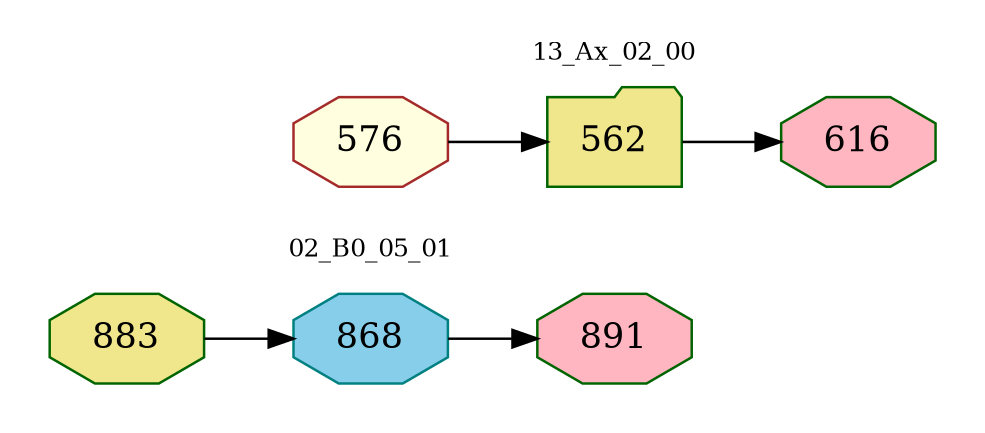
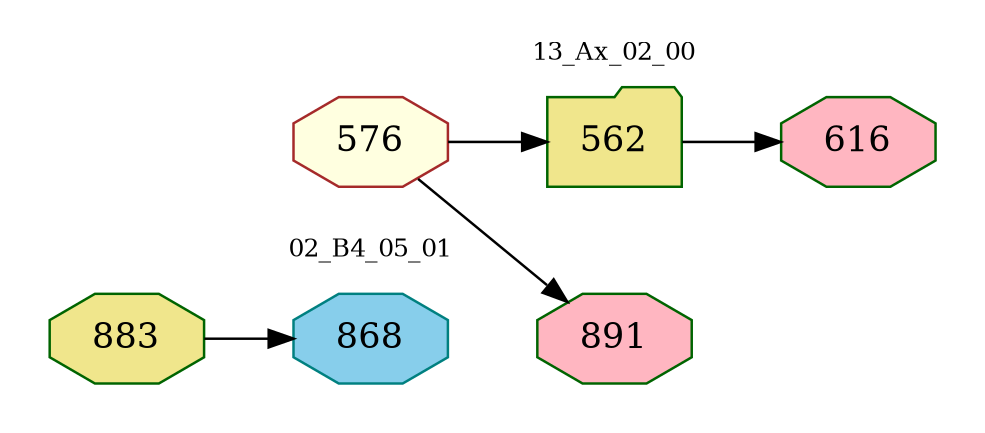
(371, 250) -> (371, 250)
(480, 339) -> (495, 243)
